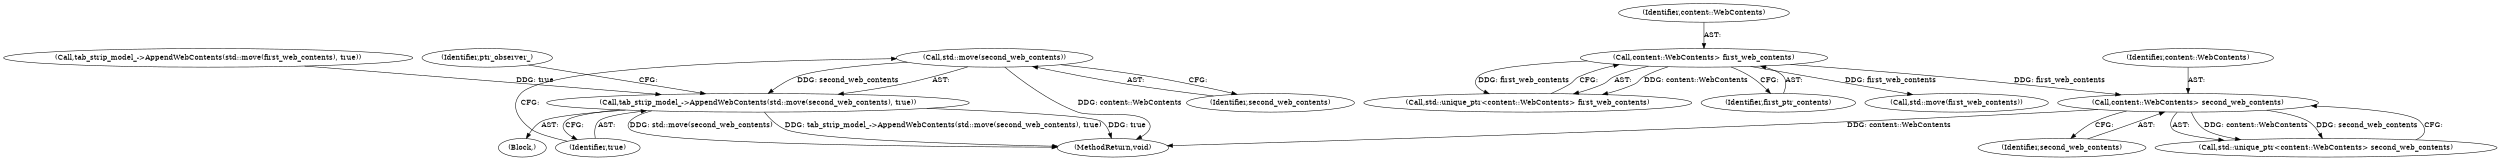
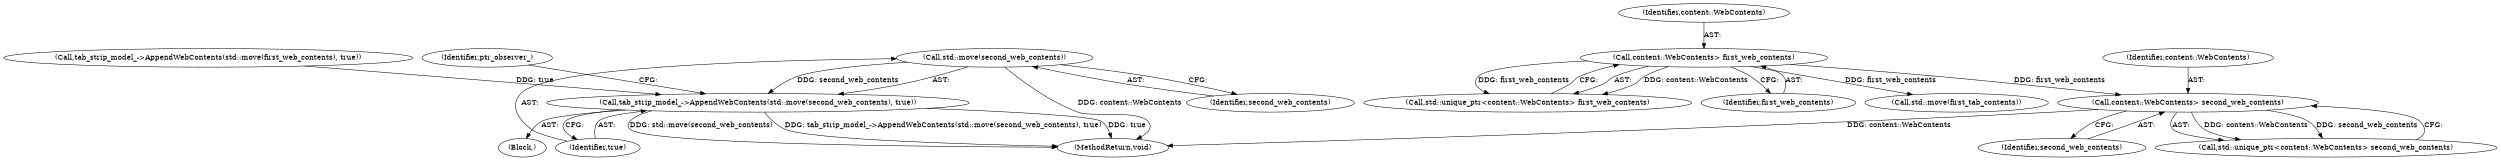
(531, 103) -> (531, 103)
(1778, 103) -> (1778, 103)
(1957, 103) -> (1957, 103)
